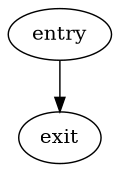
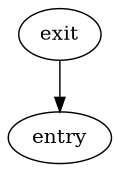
(60, 79) -> (60, 79)
